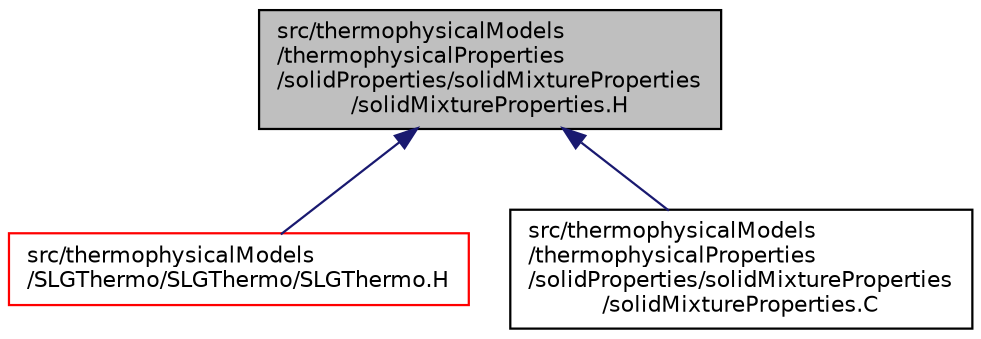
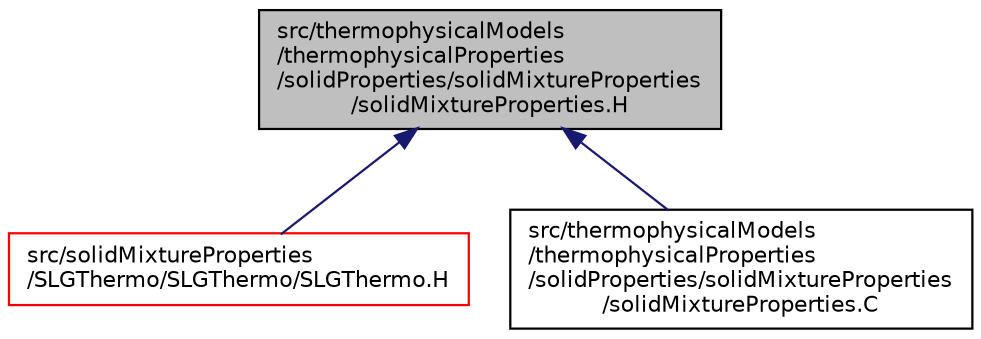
(239, 269) -> (239, 269)
